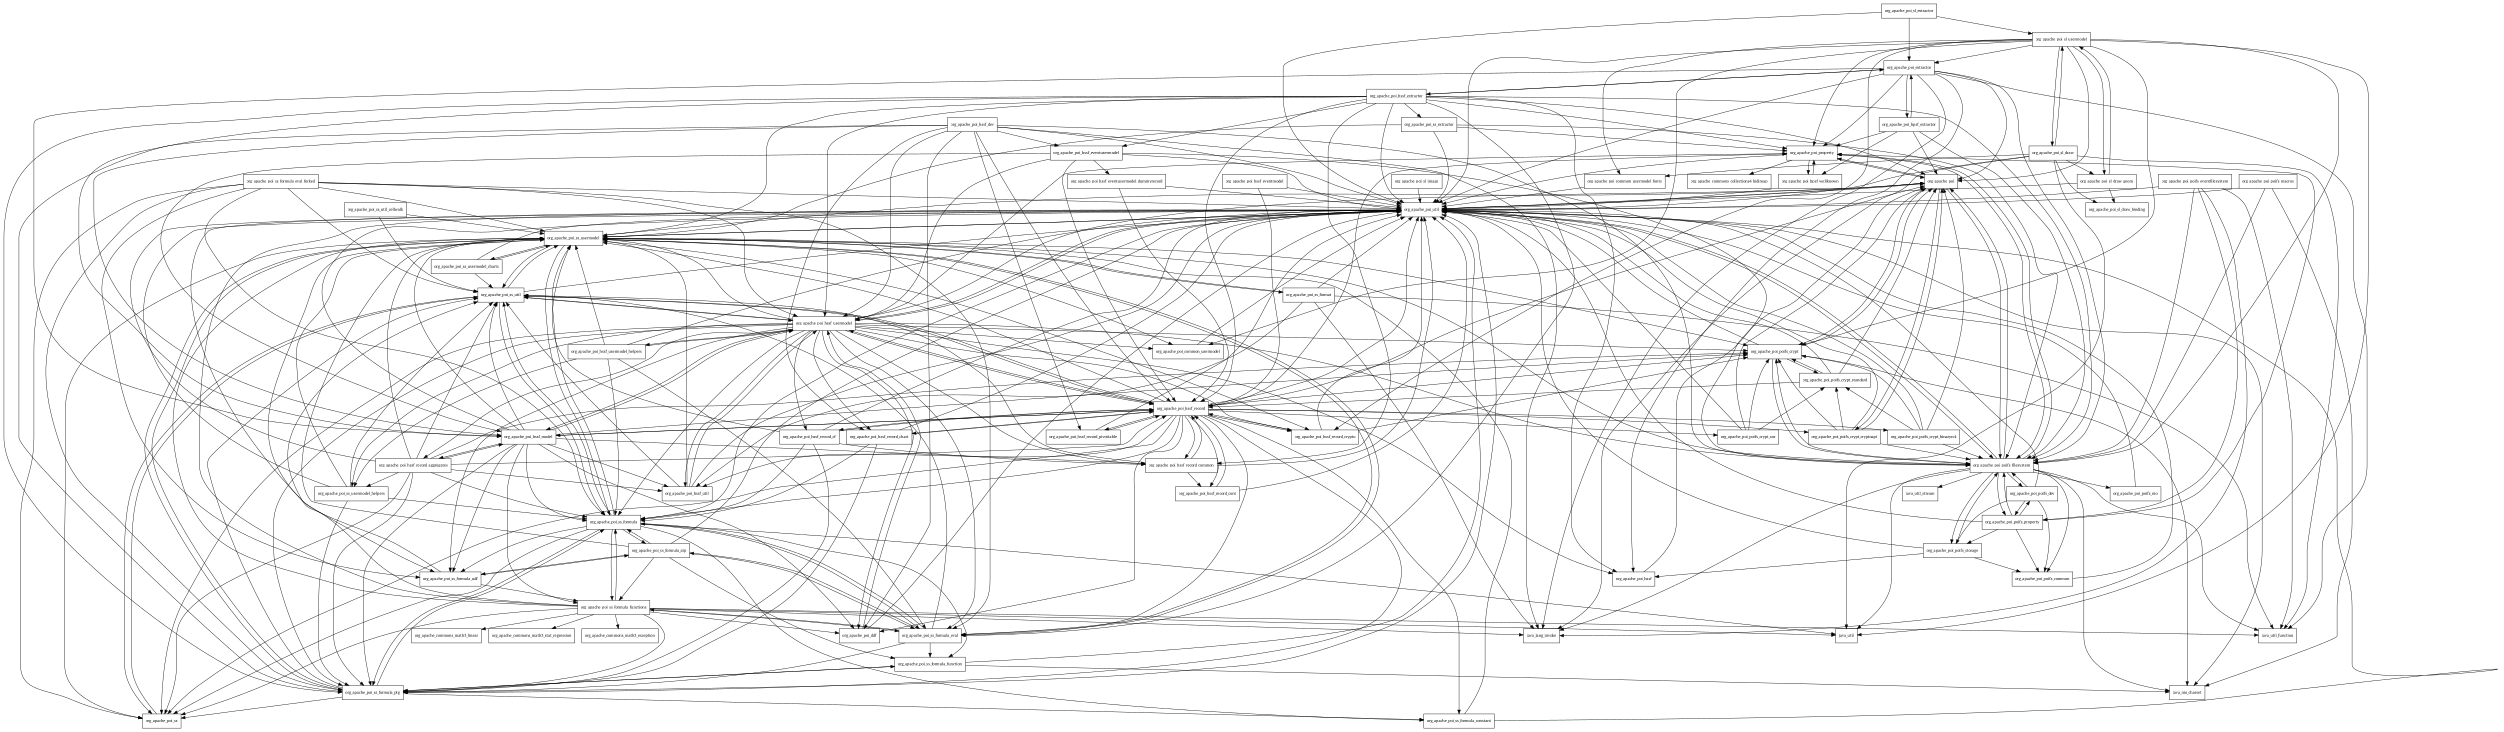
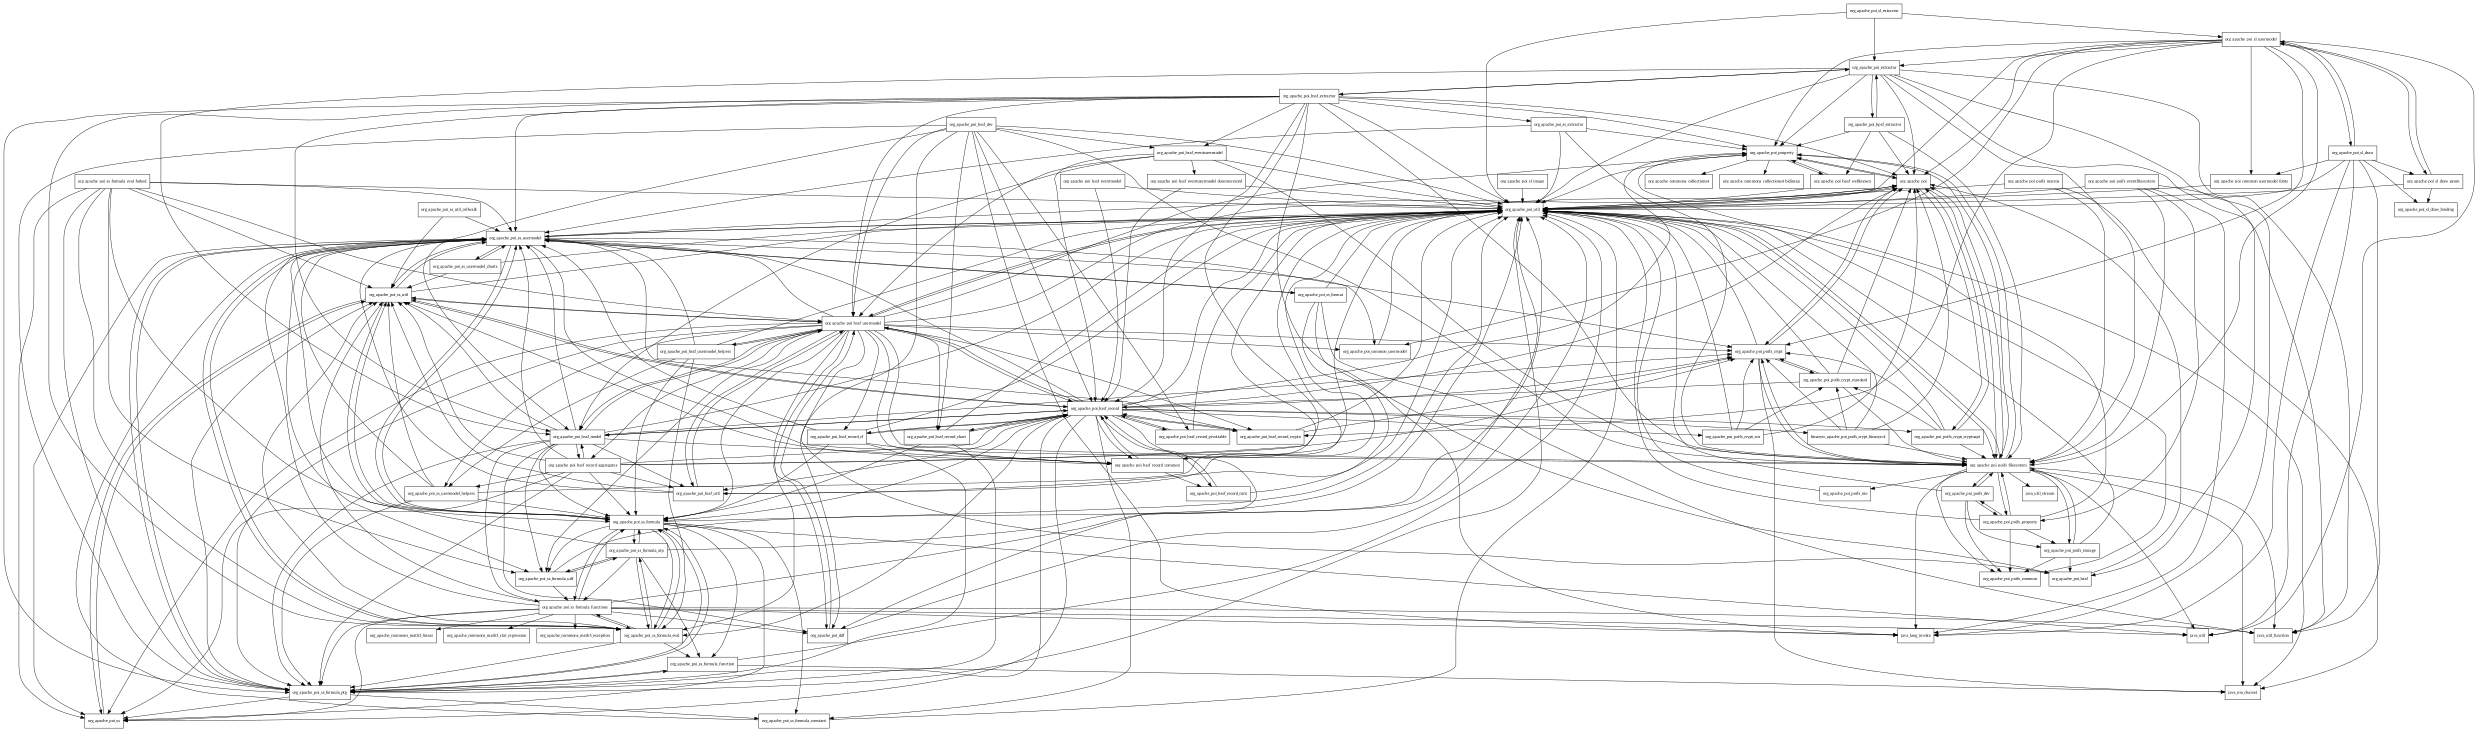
none -> (1679, 181)
none -> (1897, 435)
(1924, 437) -> (1848, 437)
